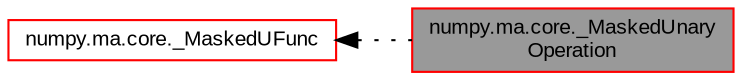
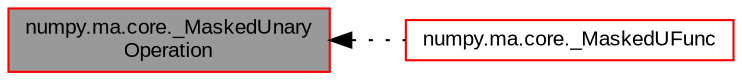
(385, 40) -> (379, 40)
